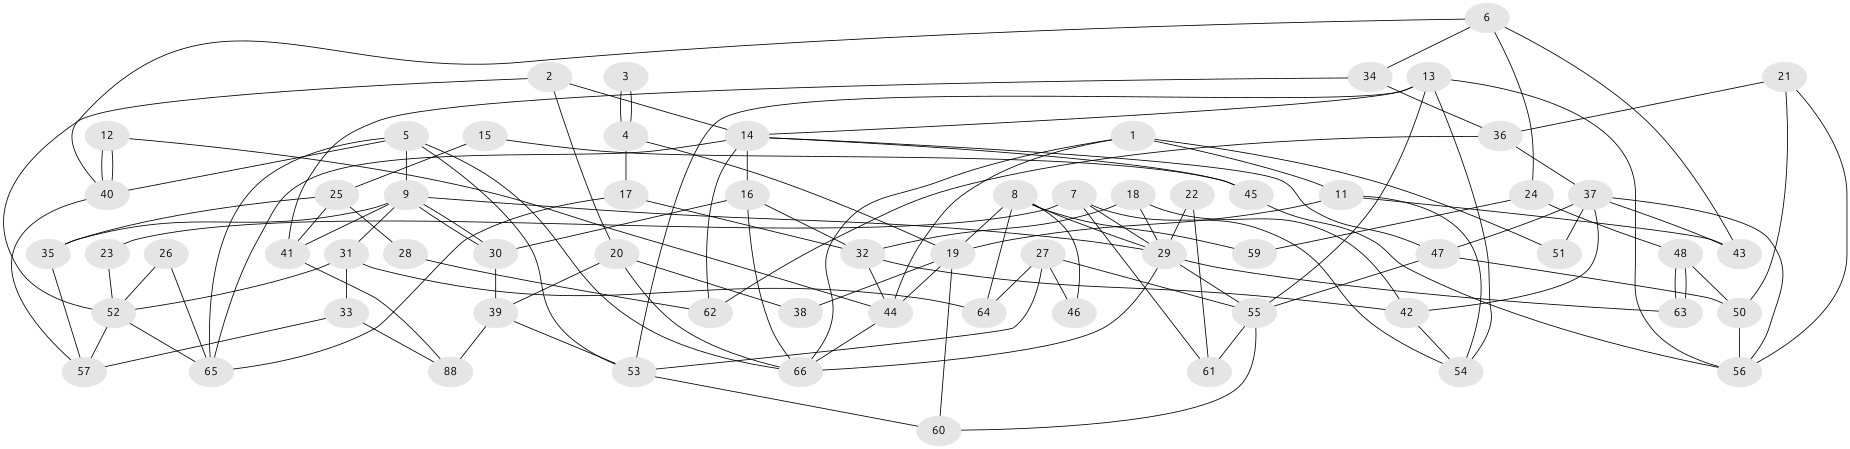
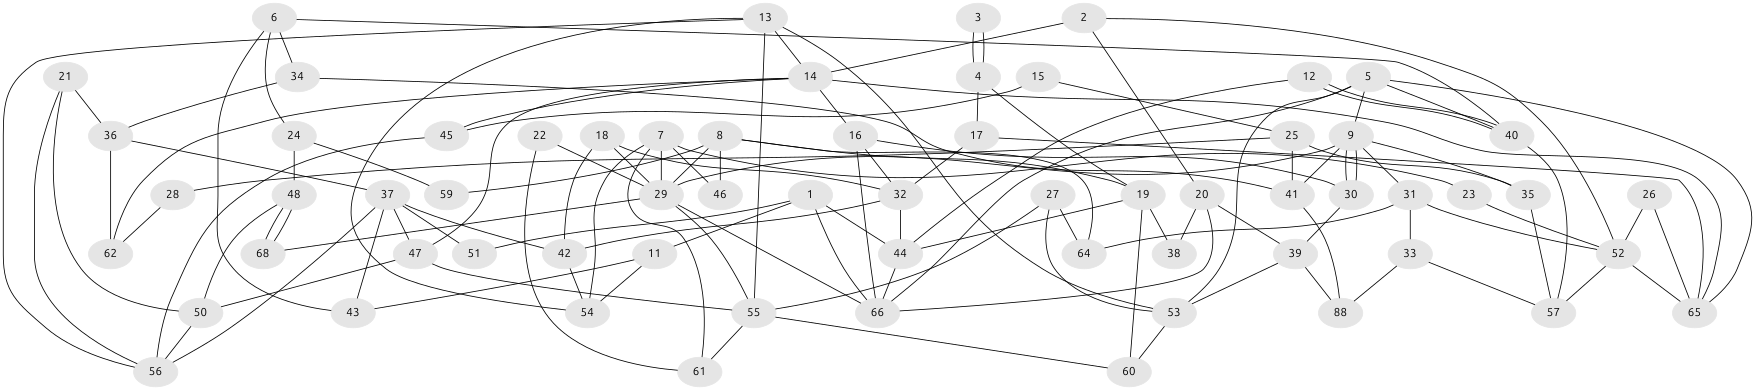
(1077, 230) -> none
(1056, 279) -> (696, 171)
(1681, 313) -> (263, 254)
